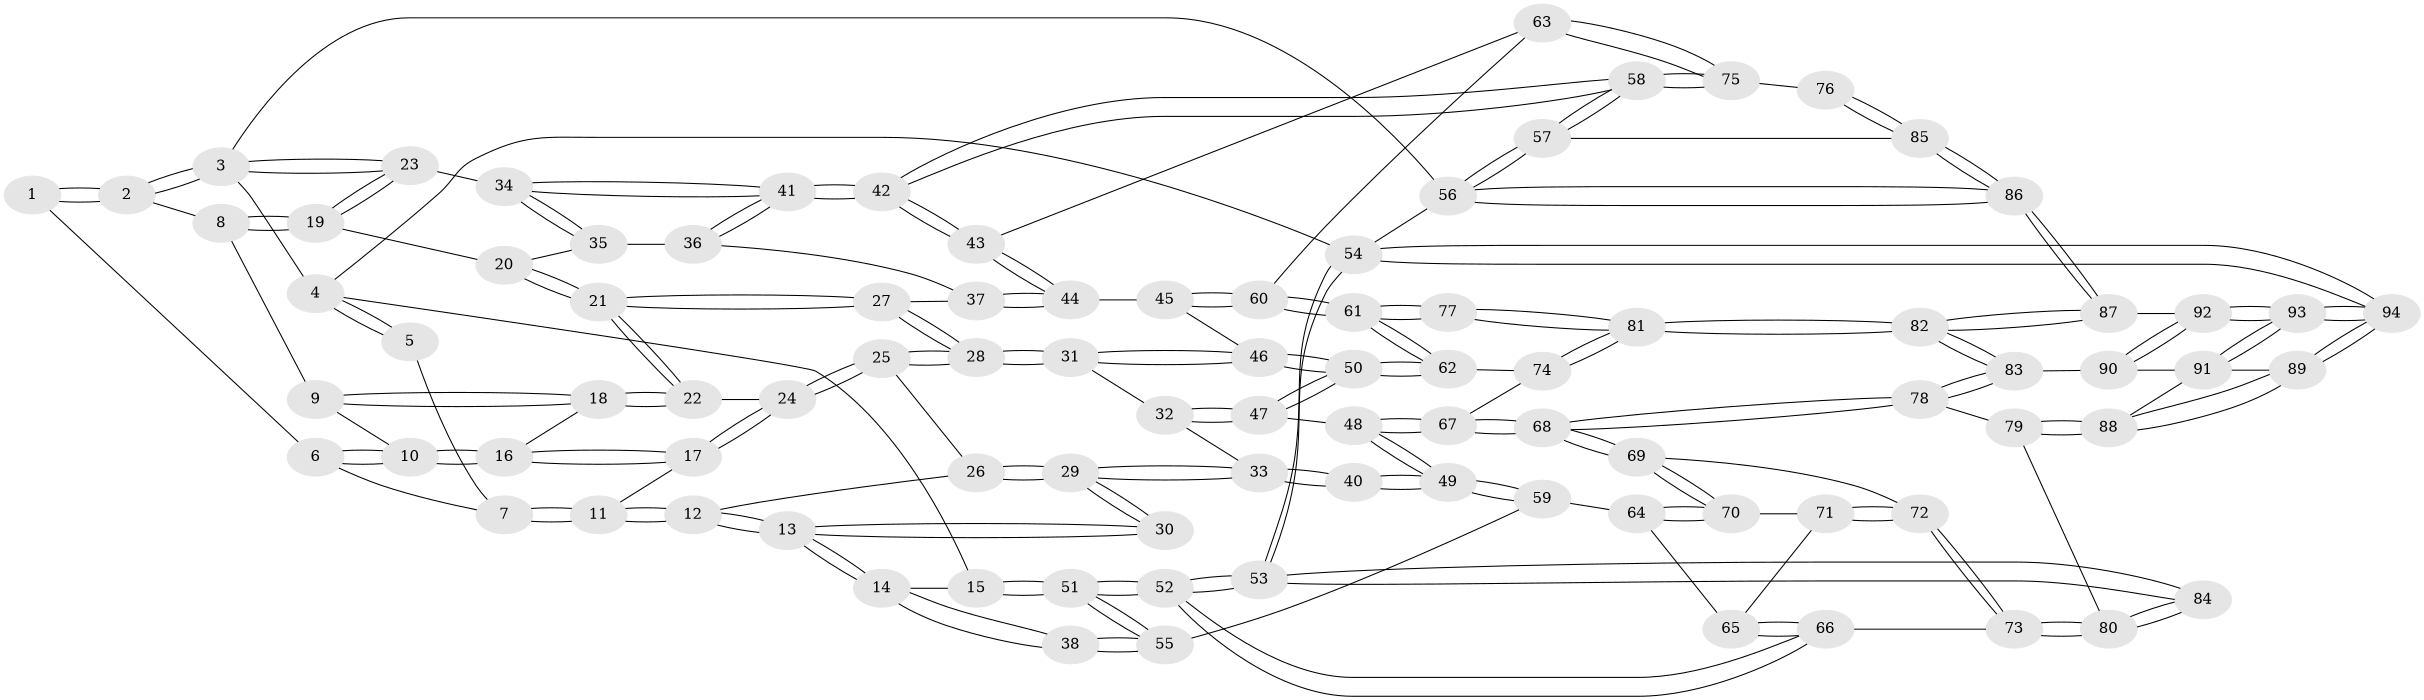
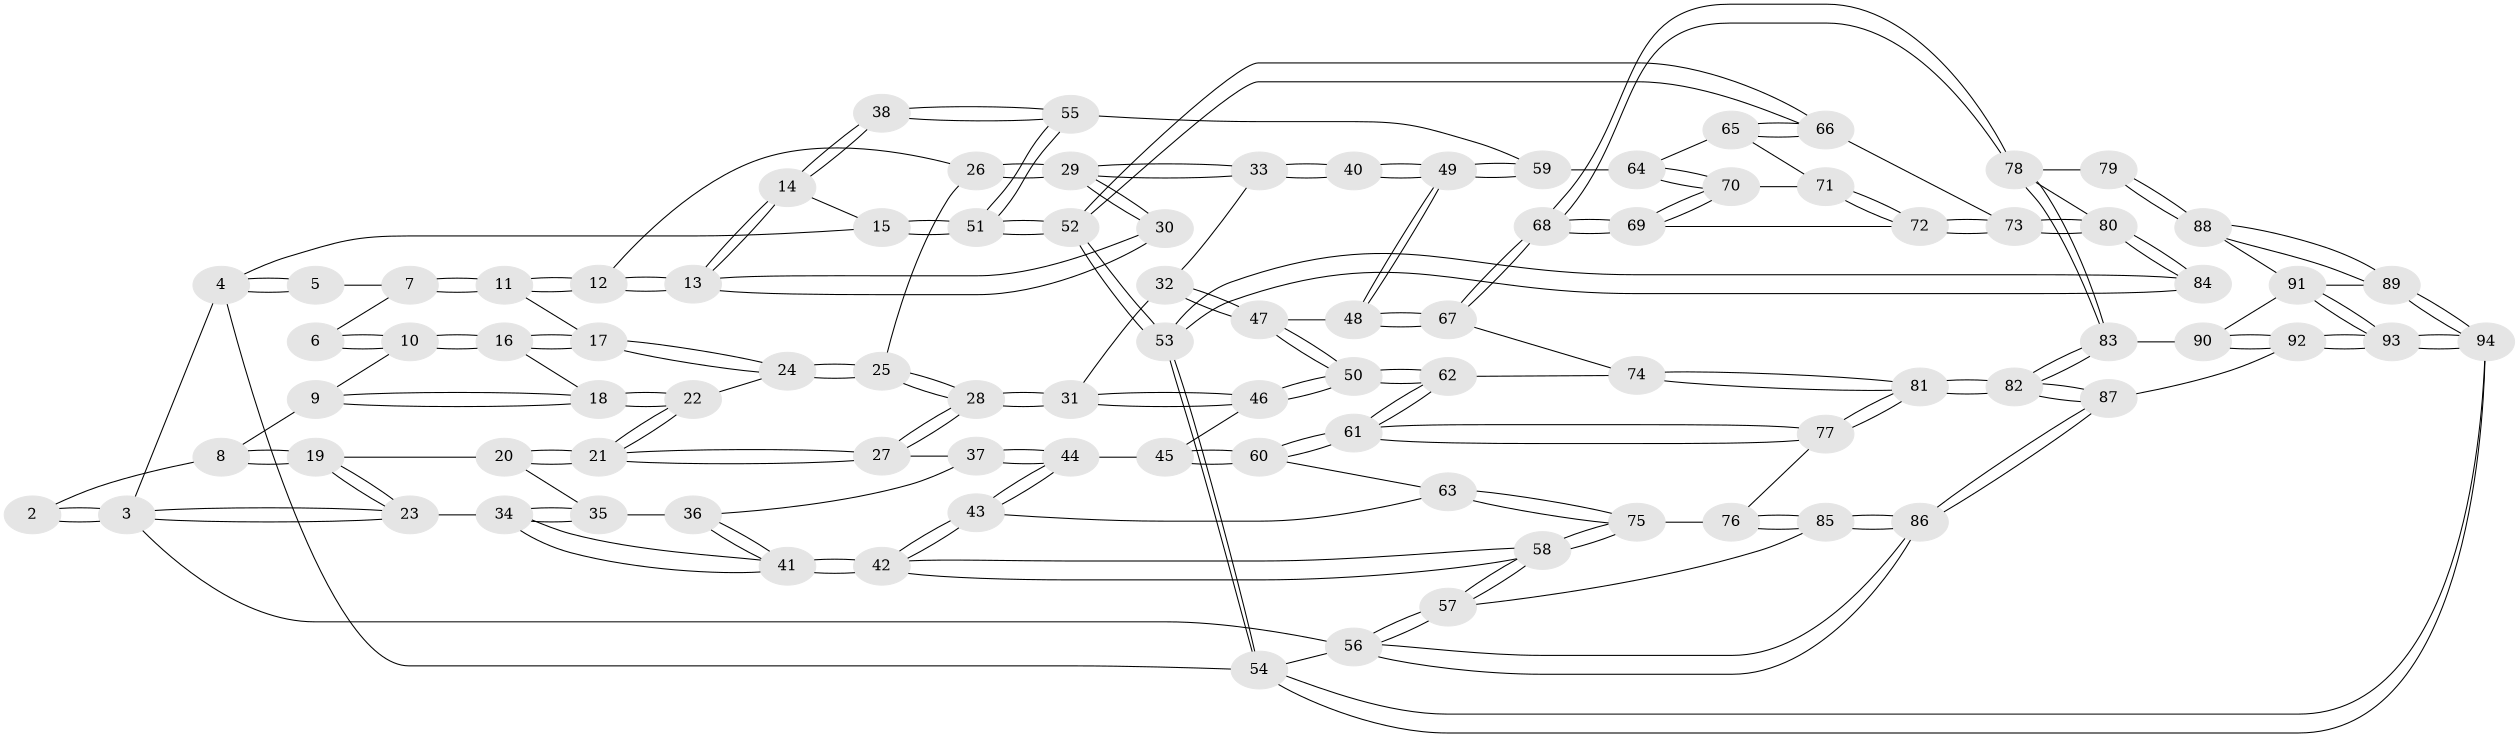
(33, 195) -> none
none -> (1779, 478)
(2062, 528) -> (2062, 198)
